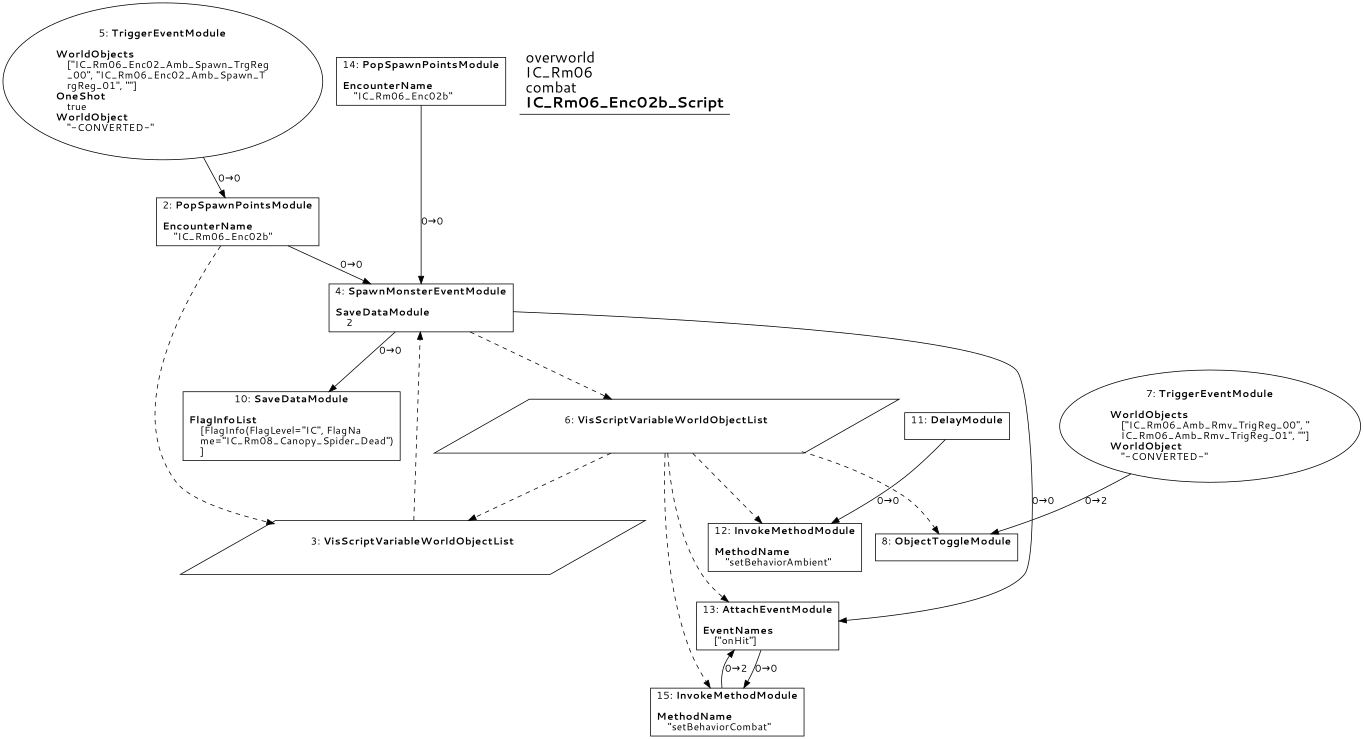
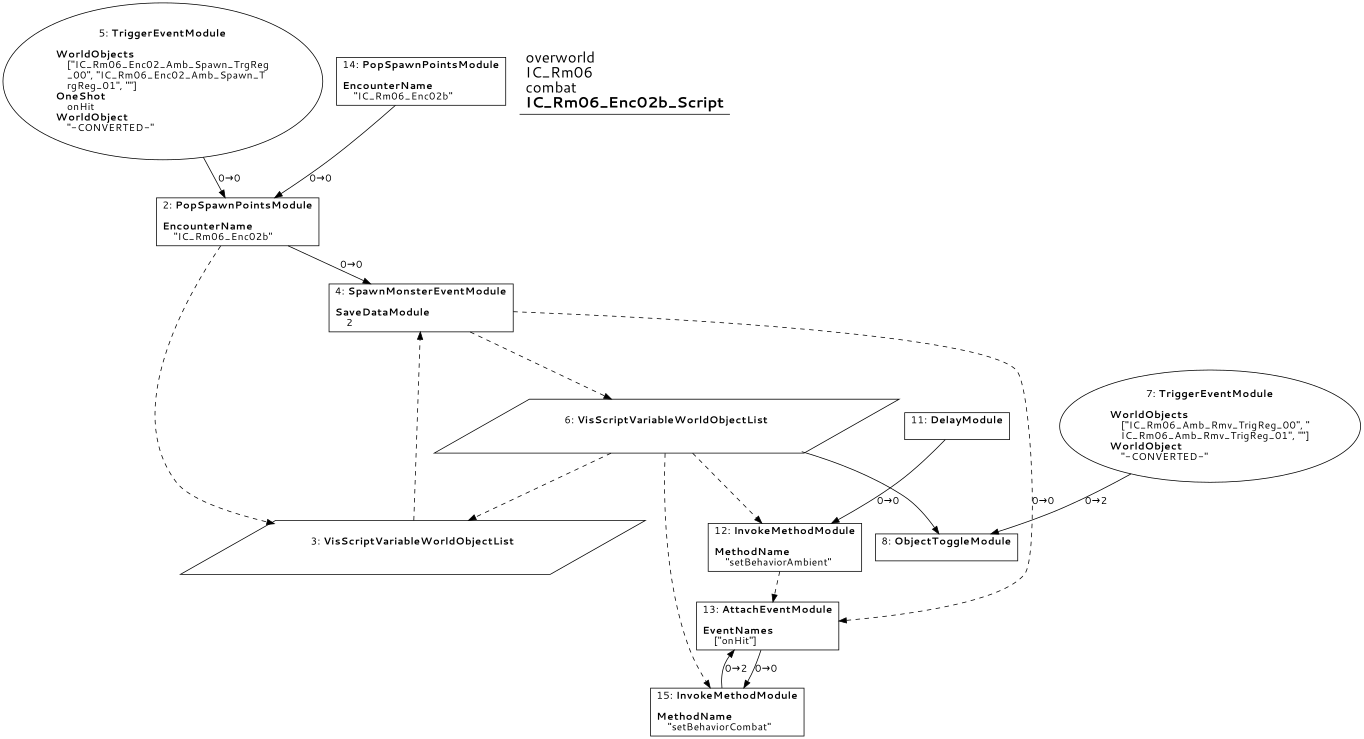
(72, 107) -> (75, 107)
(421, 191) -> (340, 152)
(962, 351) -> (962, 351)
(292, 426) -> none
(874, 480) -> (874, 480)
(682, 531) -> (777, 583)
